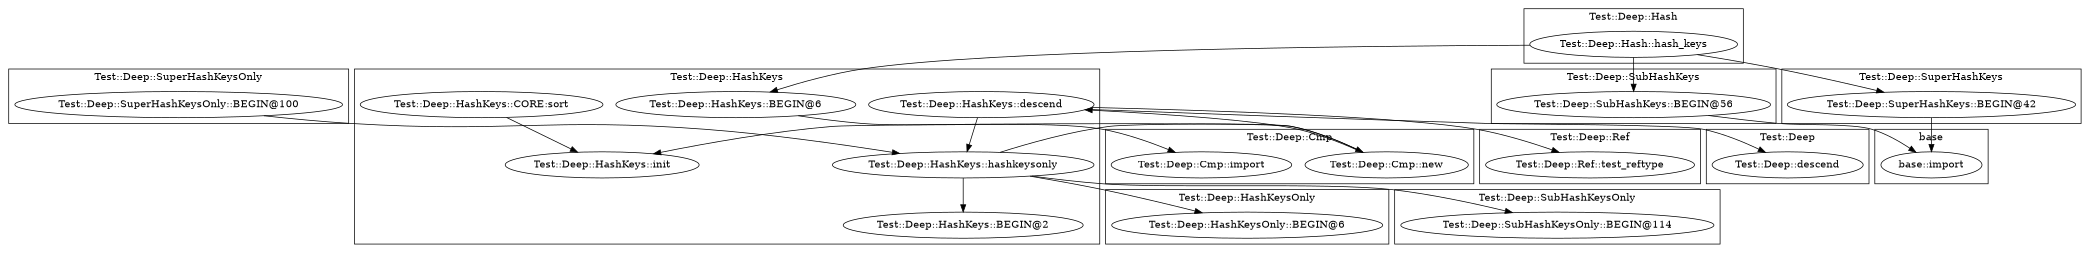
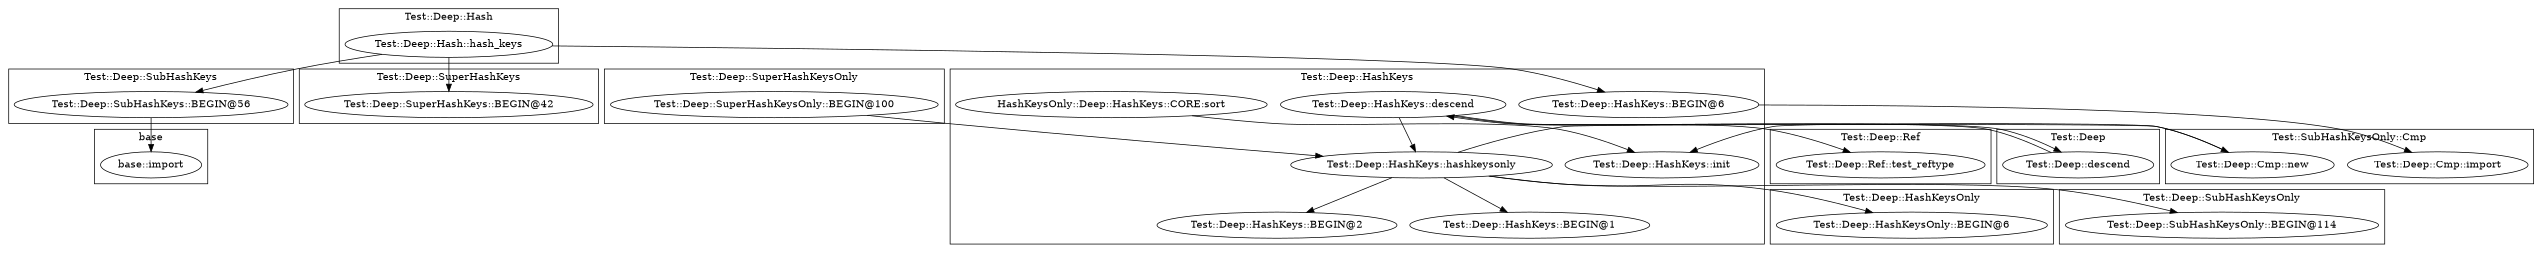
(482, 105) -> (1111, 105)
(1223, 119) -> (1755, 124)
(1931, 134) -> none
(1290, 138) -> (2350, 138)
none -> (1530, 225)
